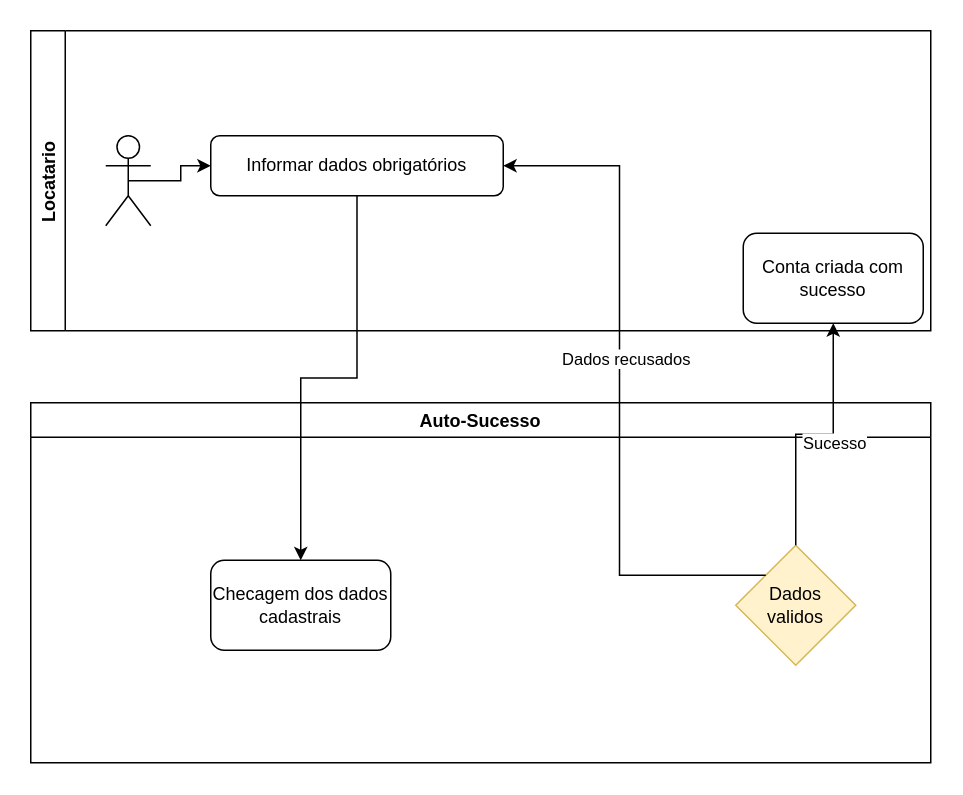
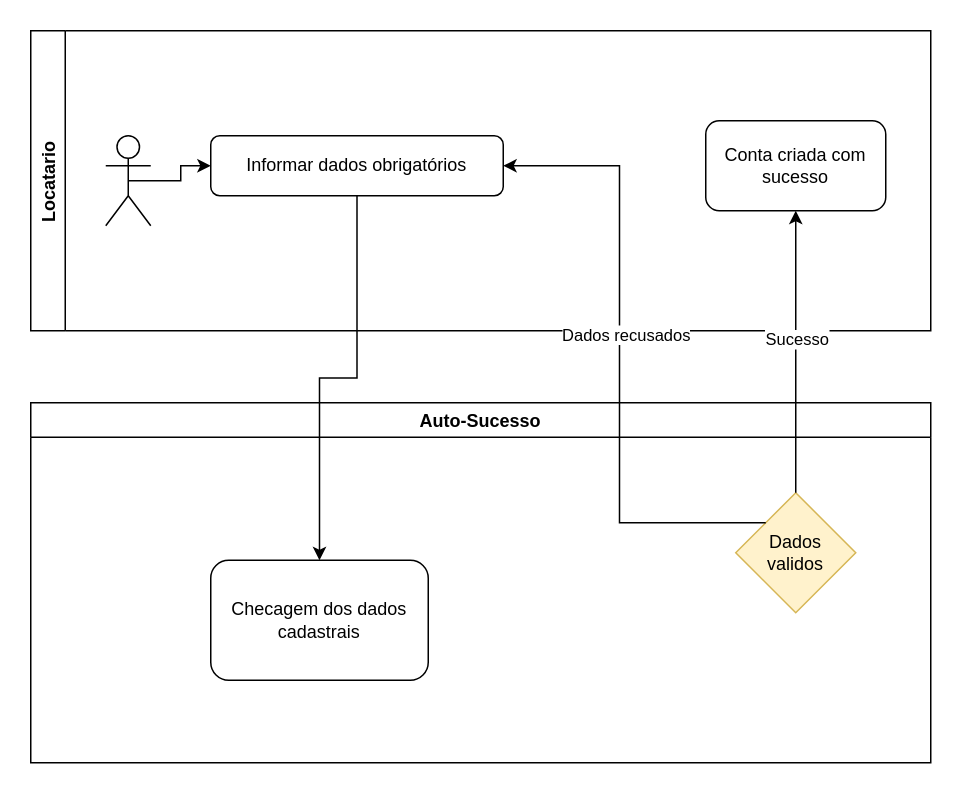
(833, 278) -> (796, 166)
(301, 605) -> (320, 620)
(796, 605) -> (796, 553)
